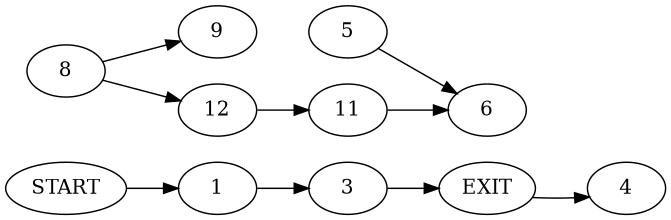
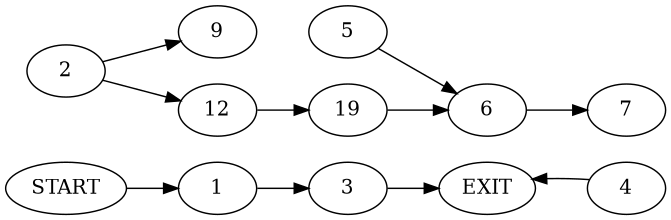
(66, 71) -> (66, 71)
(348, 110) -> (348, 110)
none -> (627, 110)
(553, 198) -> (568, 179)
